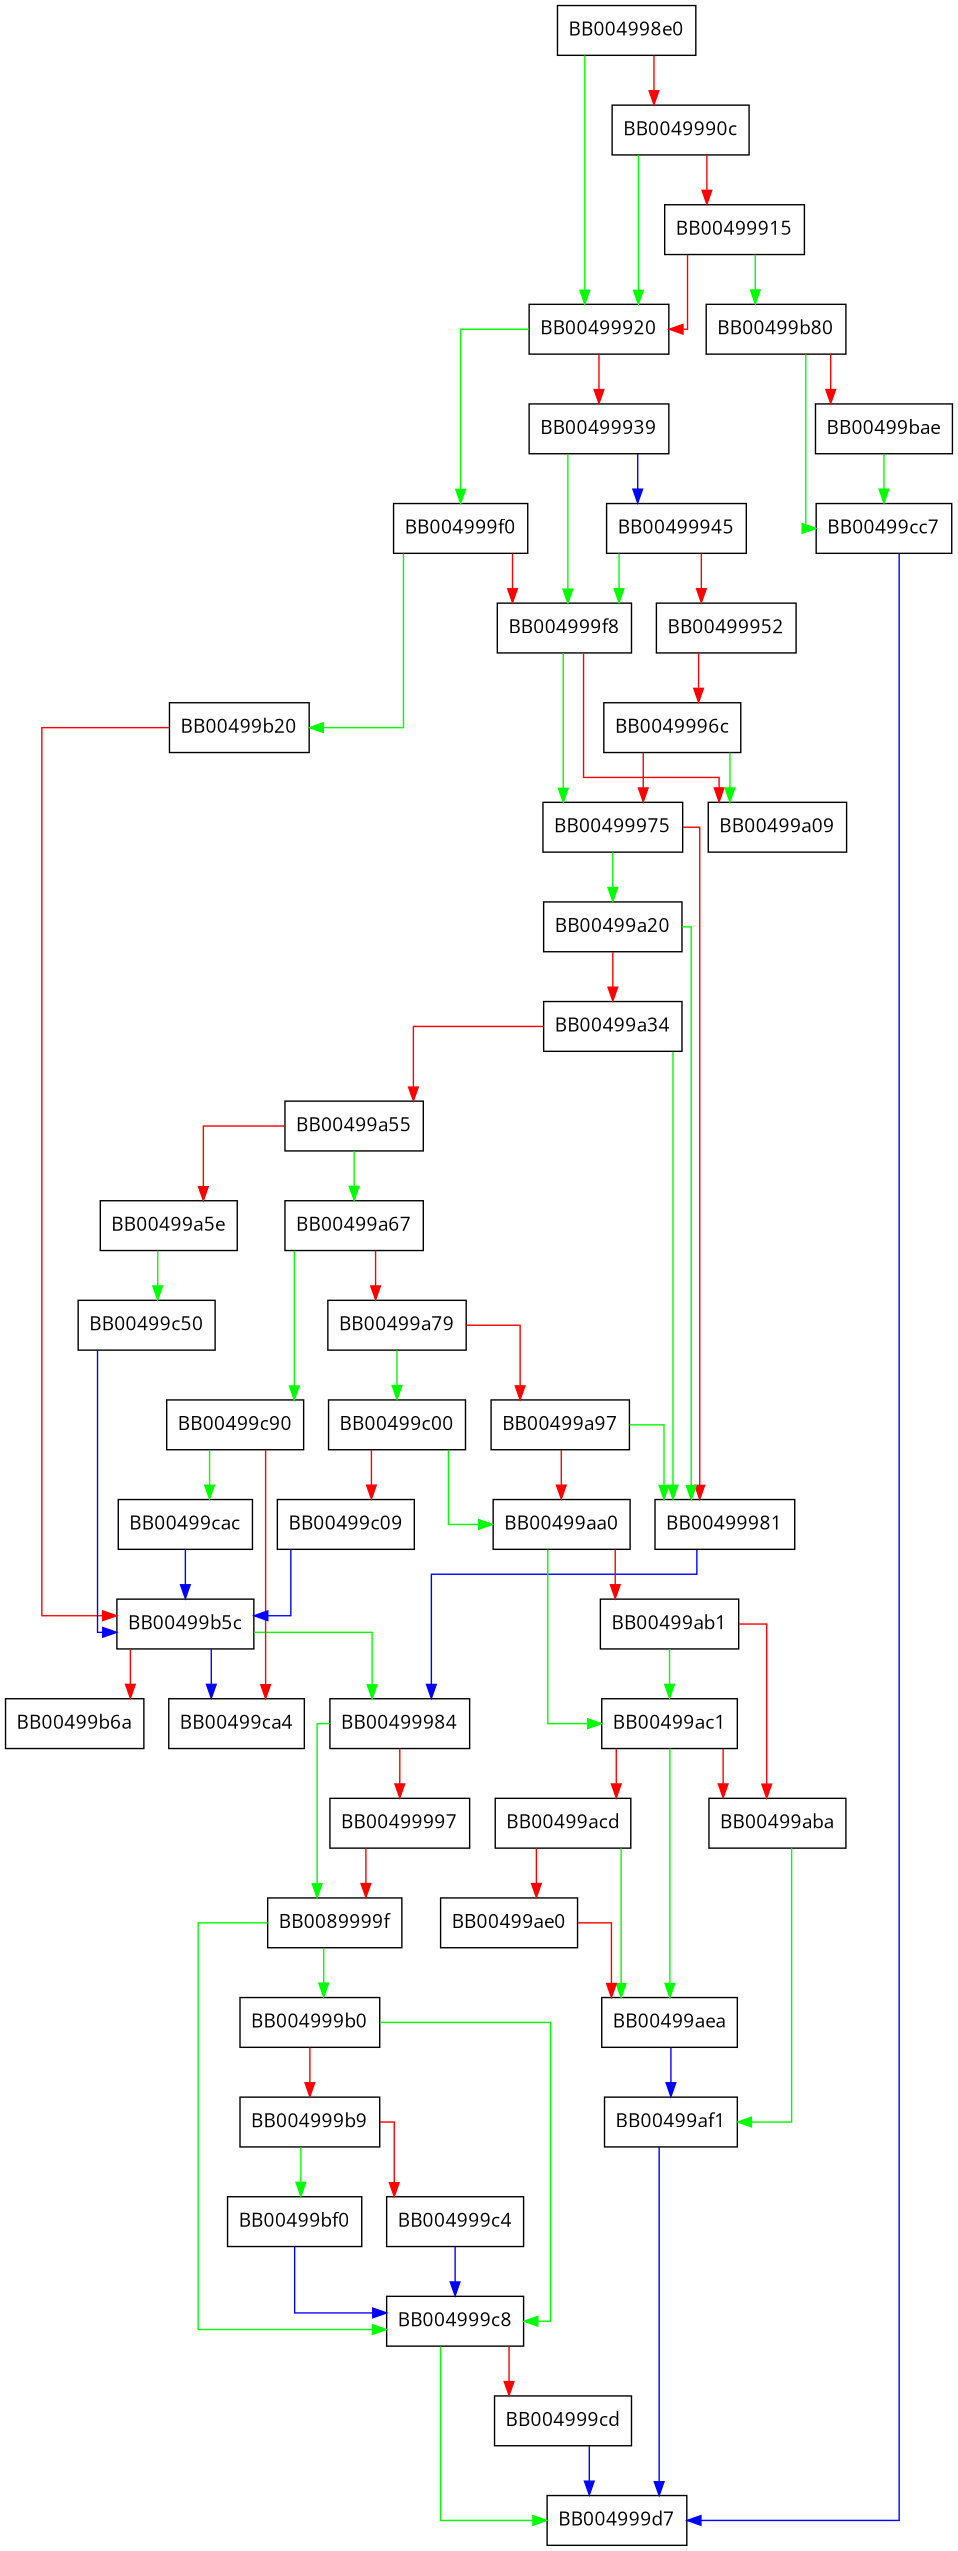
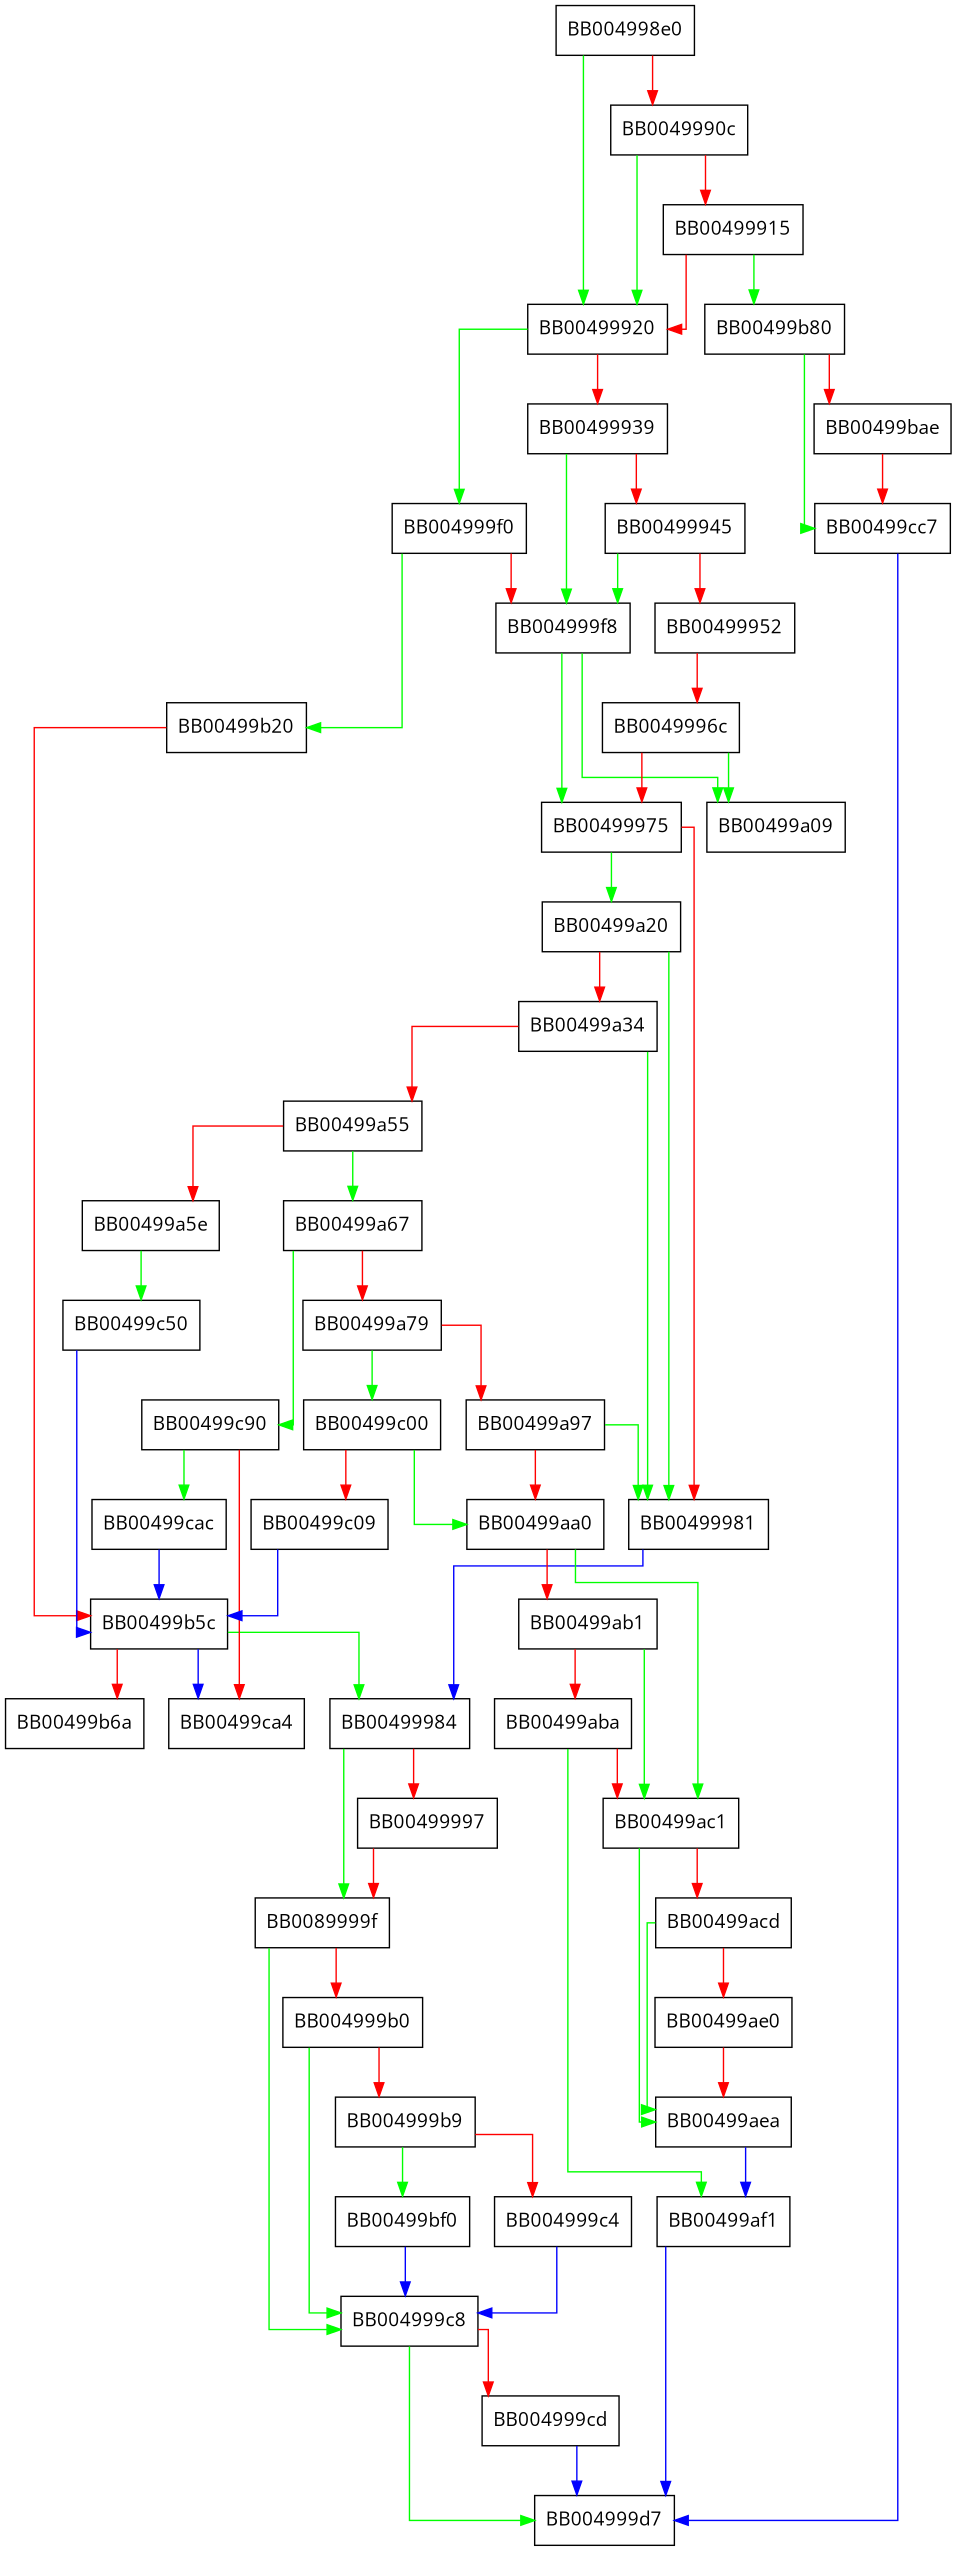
(638, 472) -> (636, 472)
(884, 472) -> (883, 472)
(595, 777) -> (593, 777)
(723, 1766) -> (617, 1766)
(324, 1966) -> (336, 1966)
